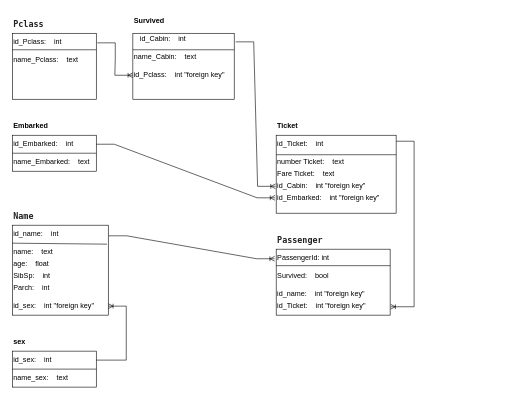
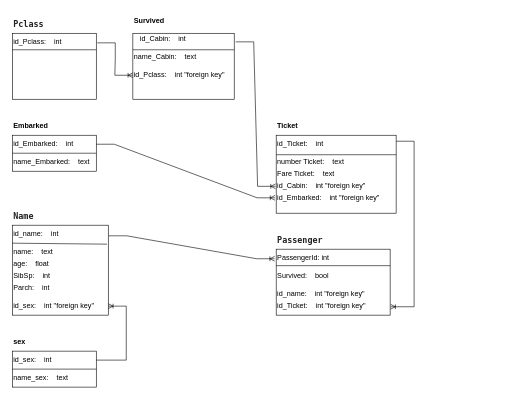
(51, 60) -> none
